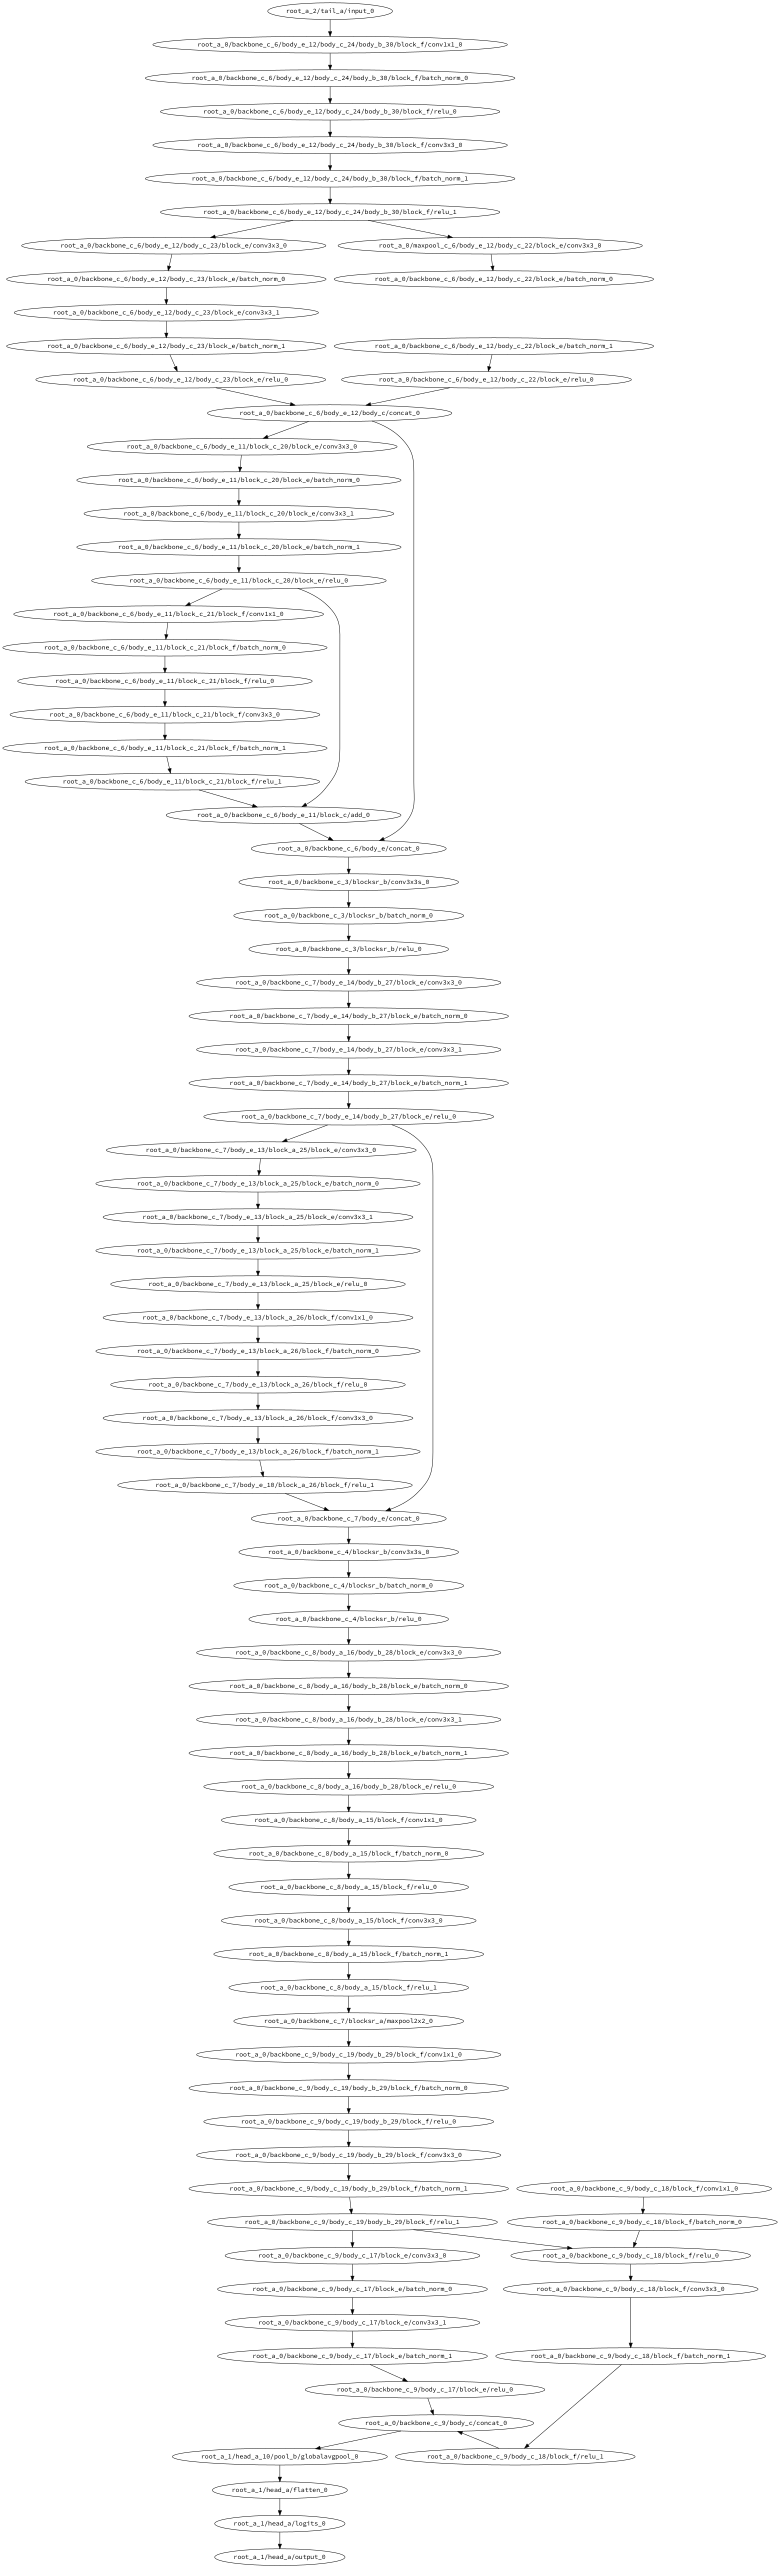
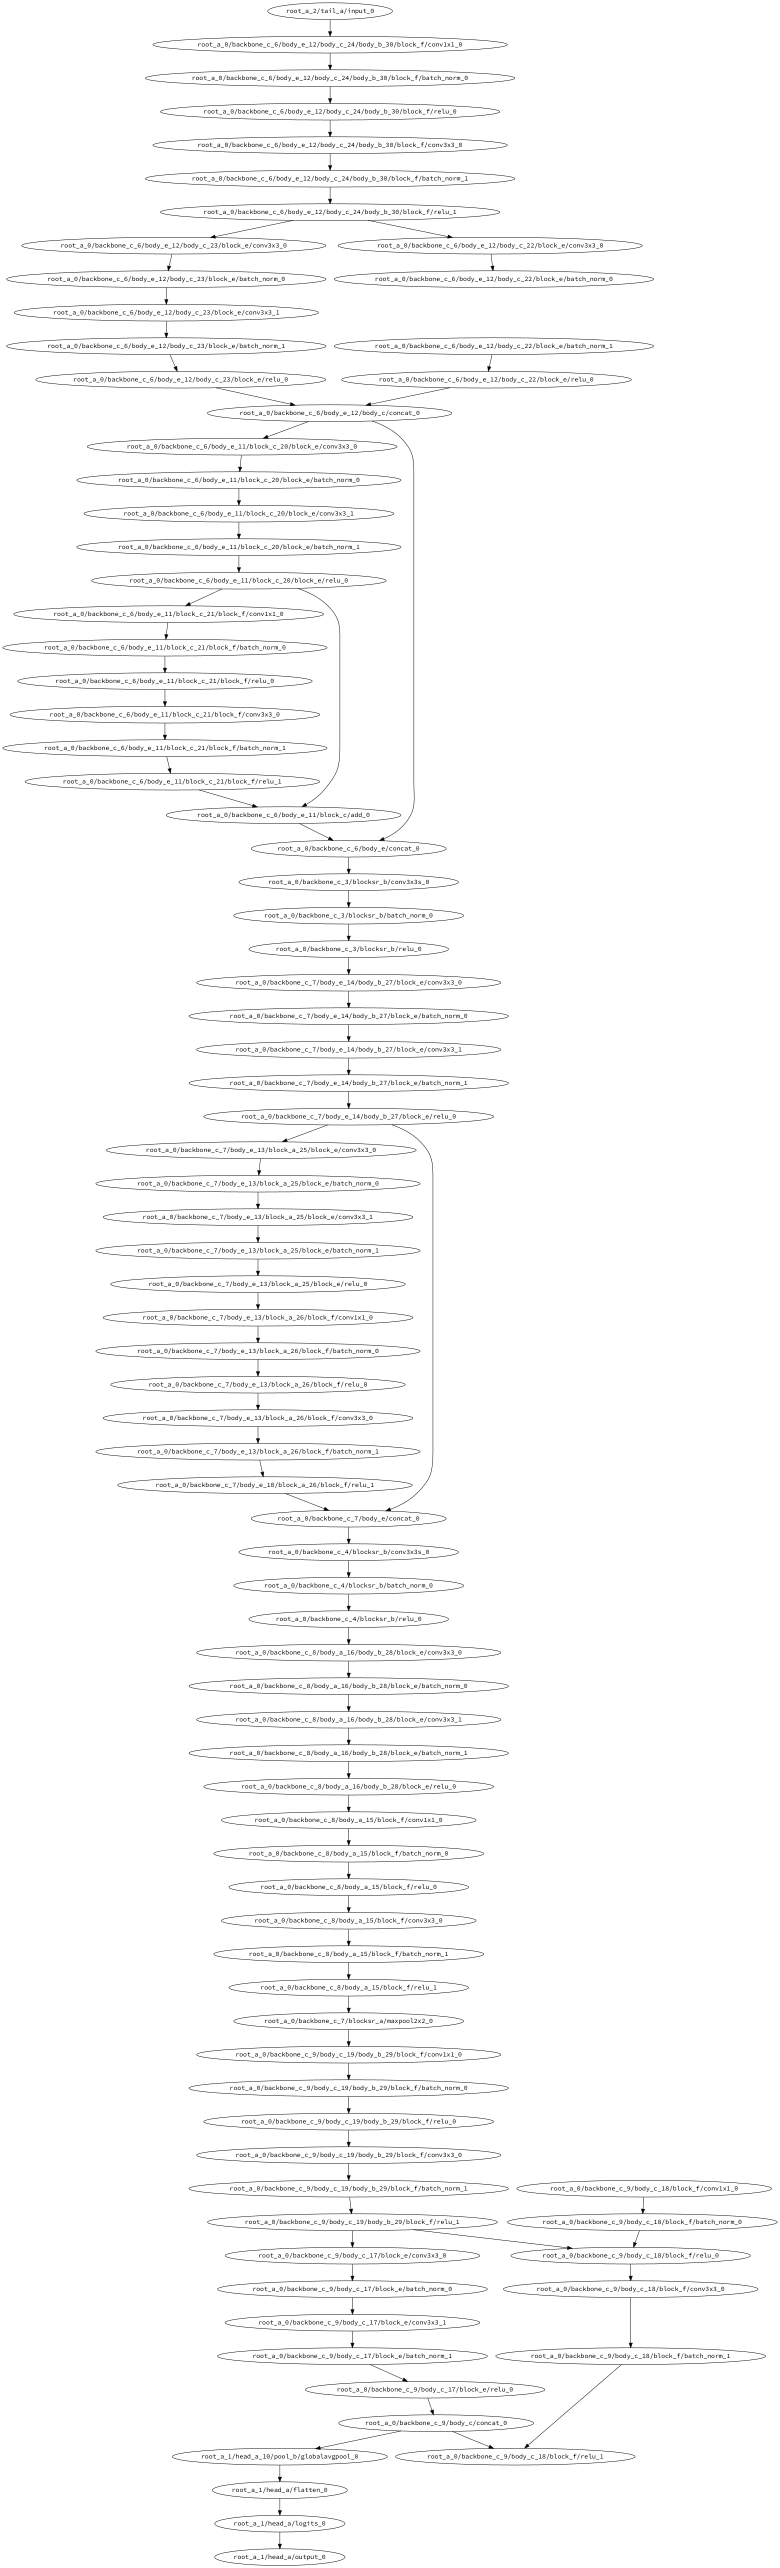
(490, 246) -> (490, 246)
(481, 2441) -> (471, 2439)
